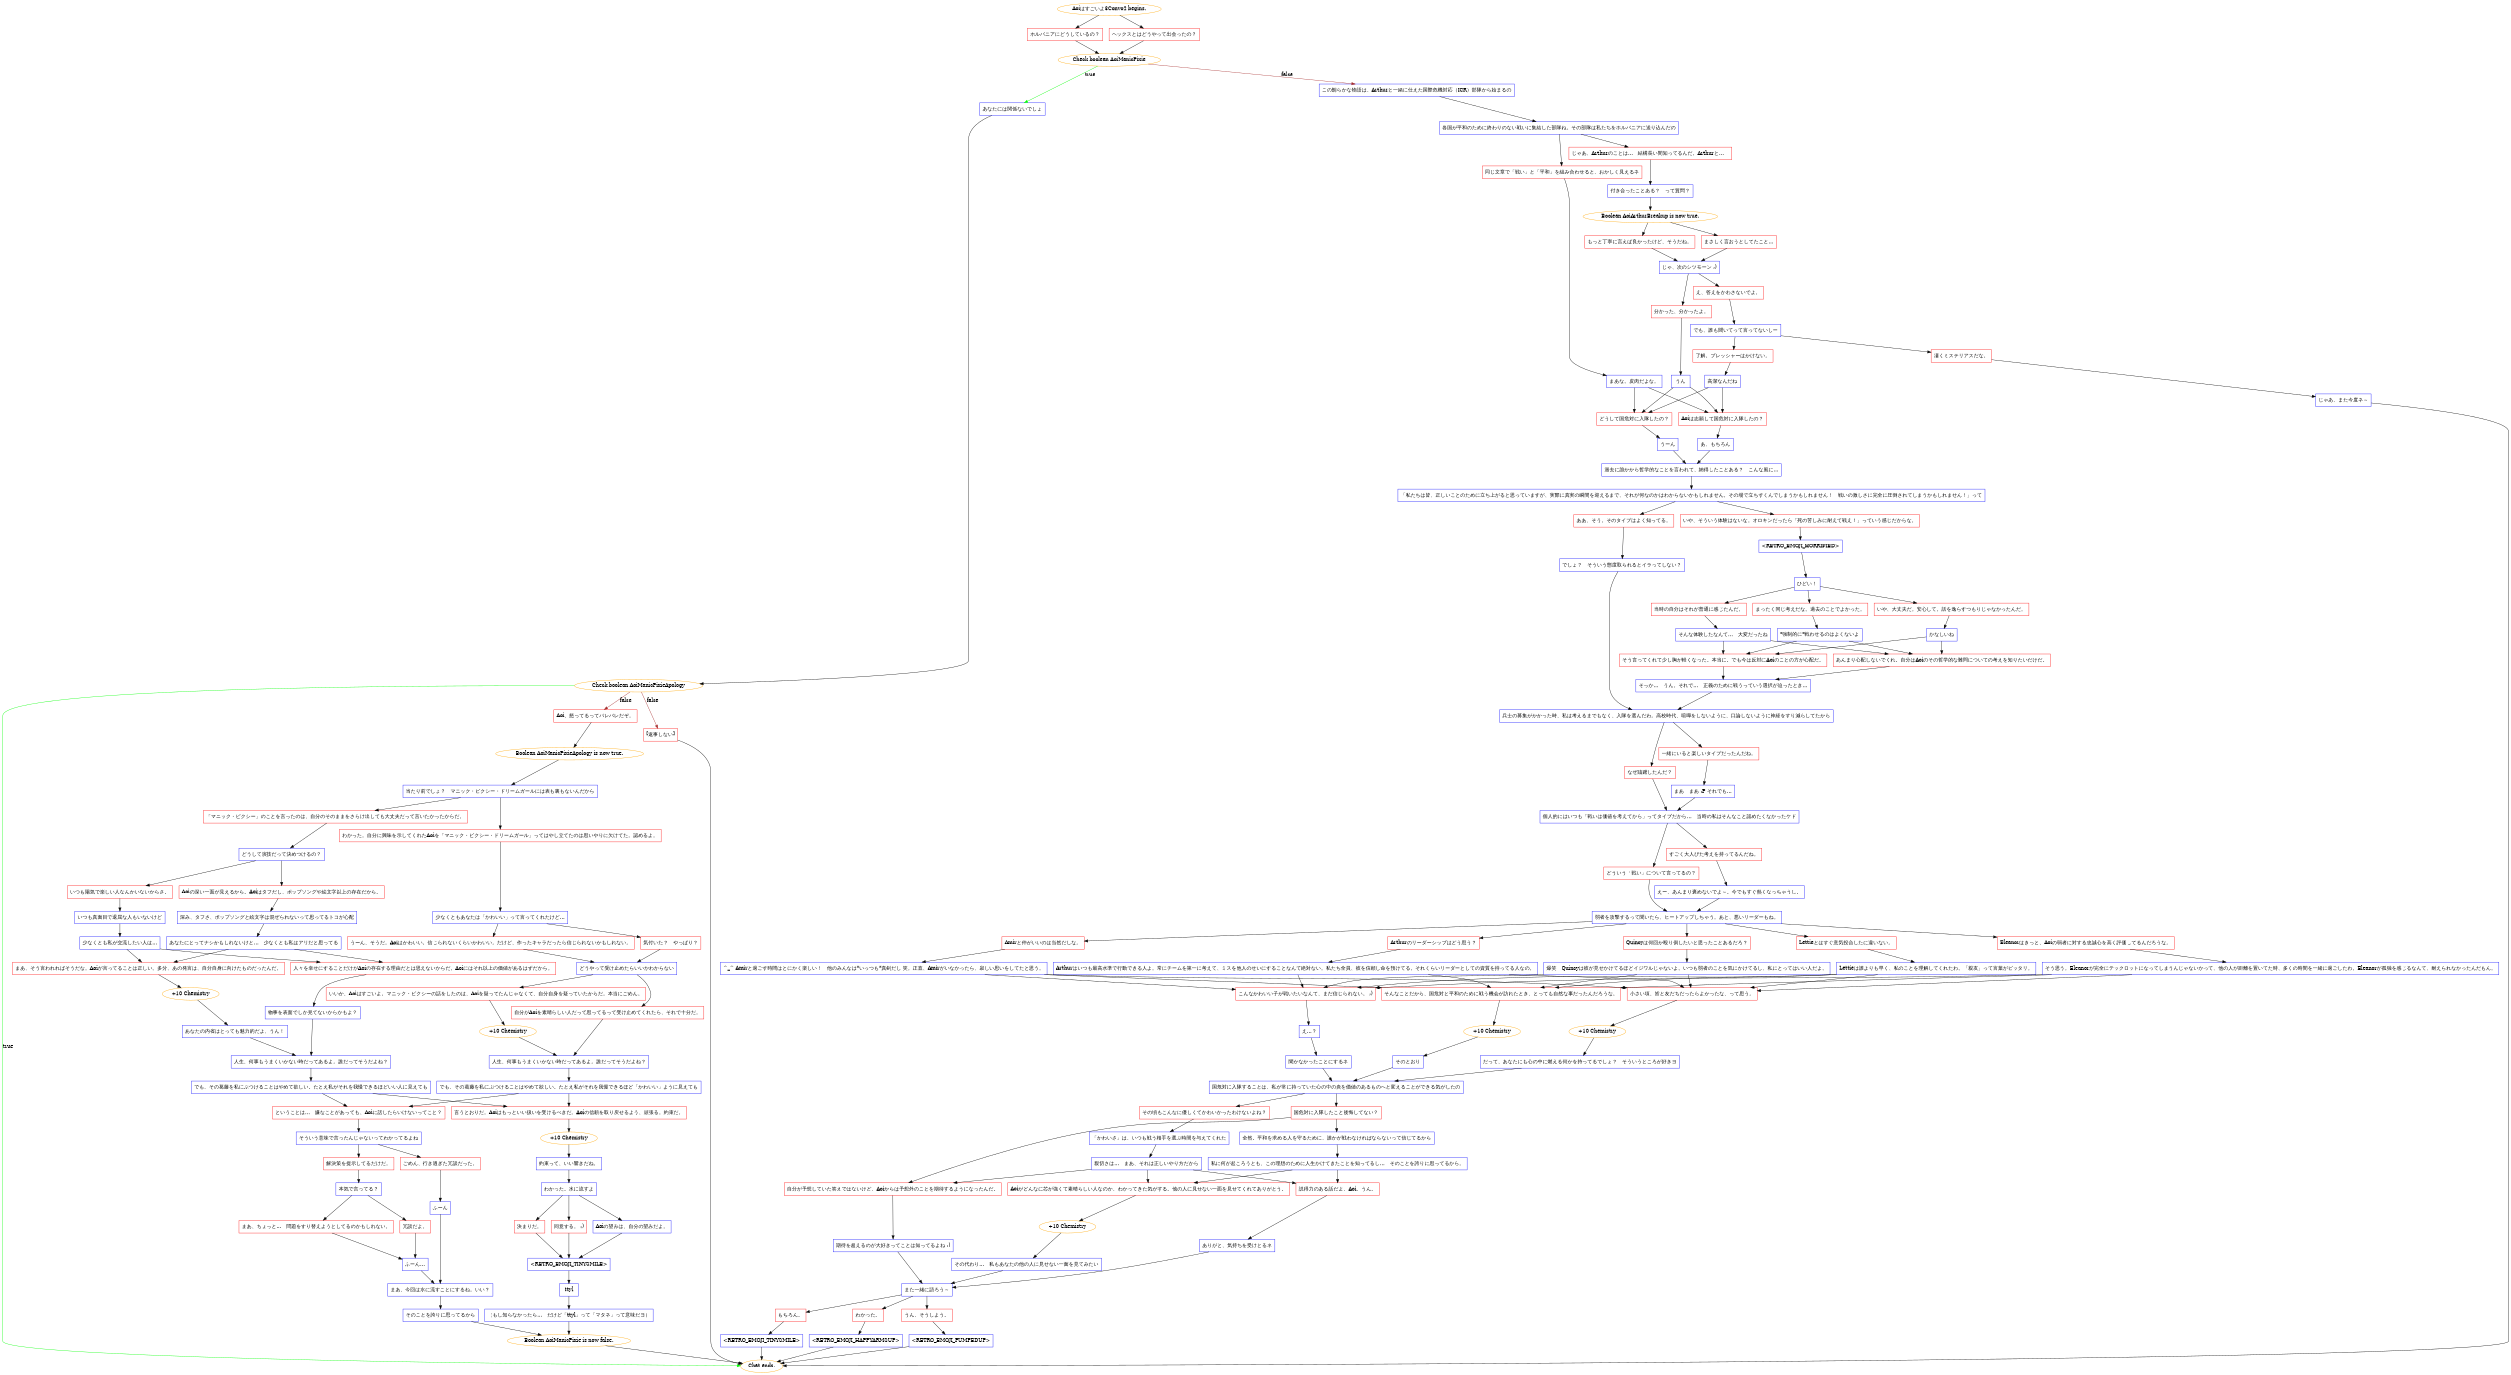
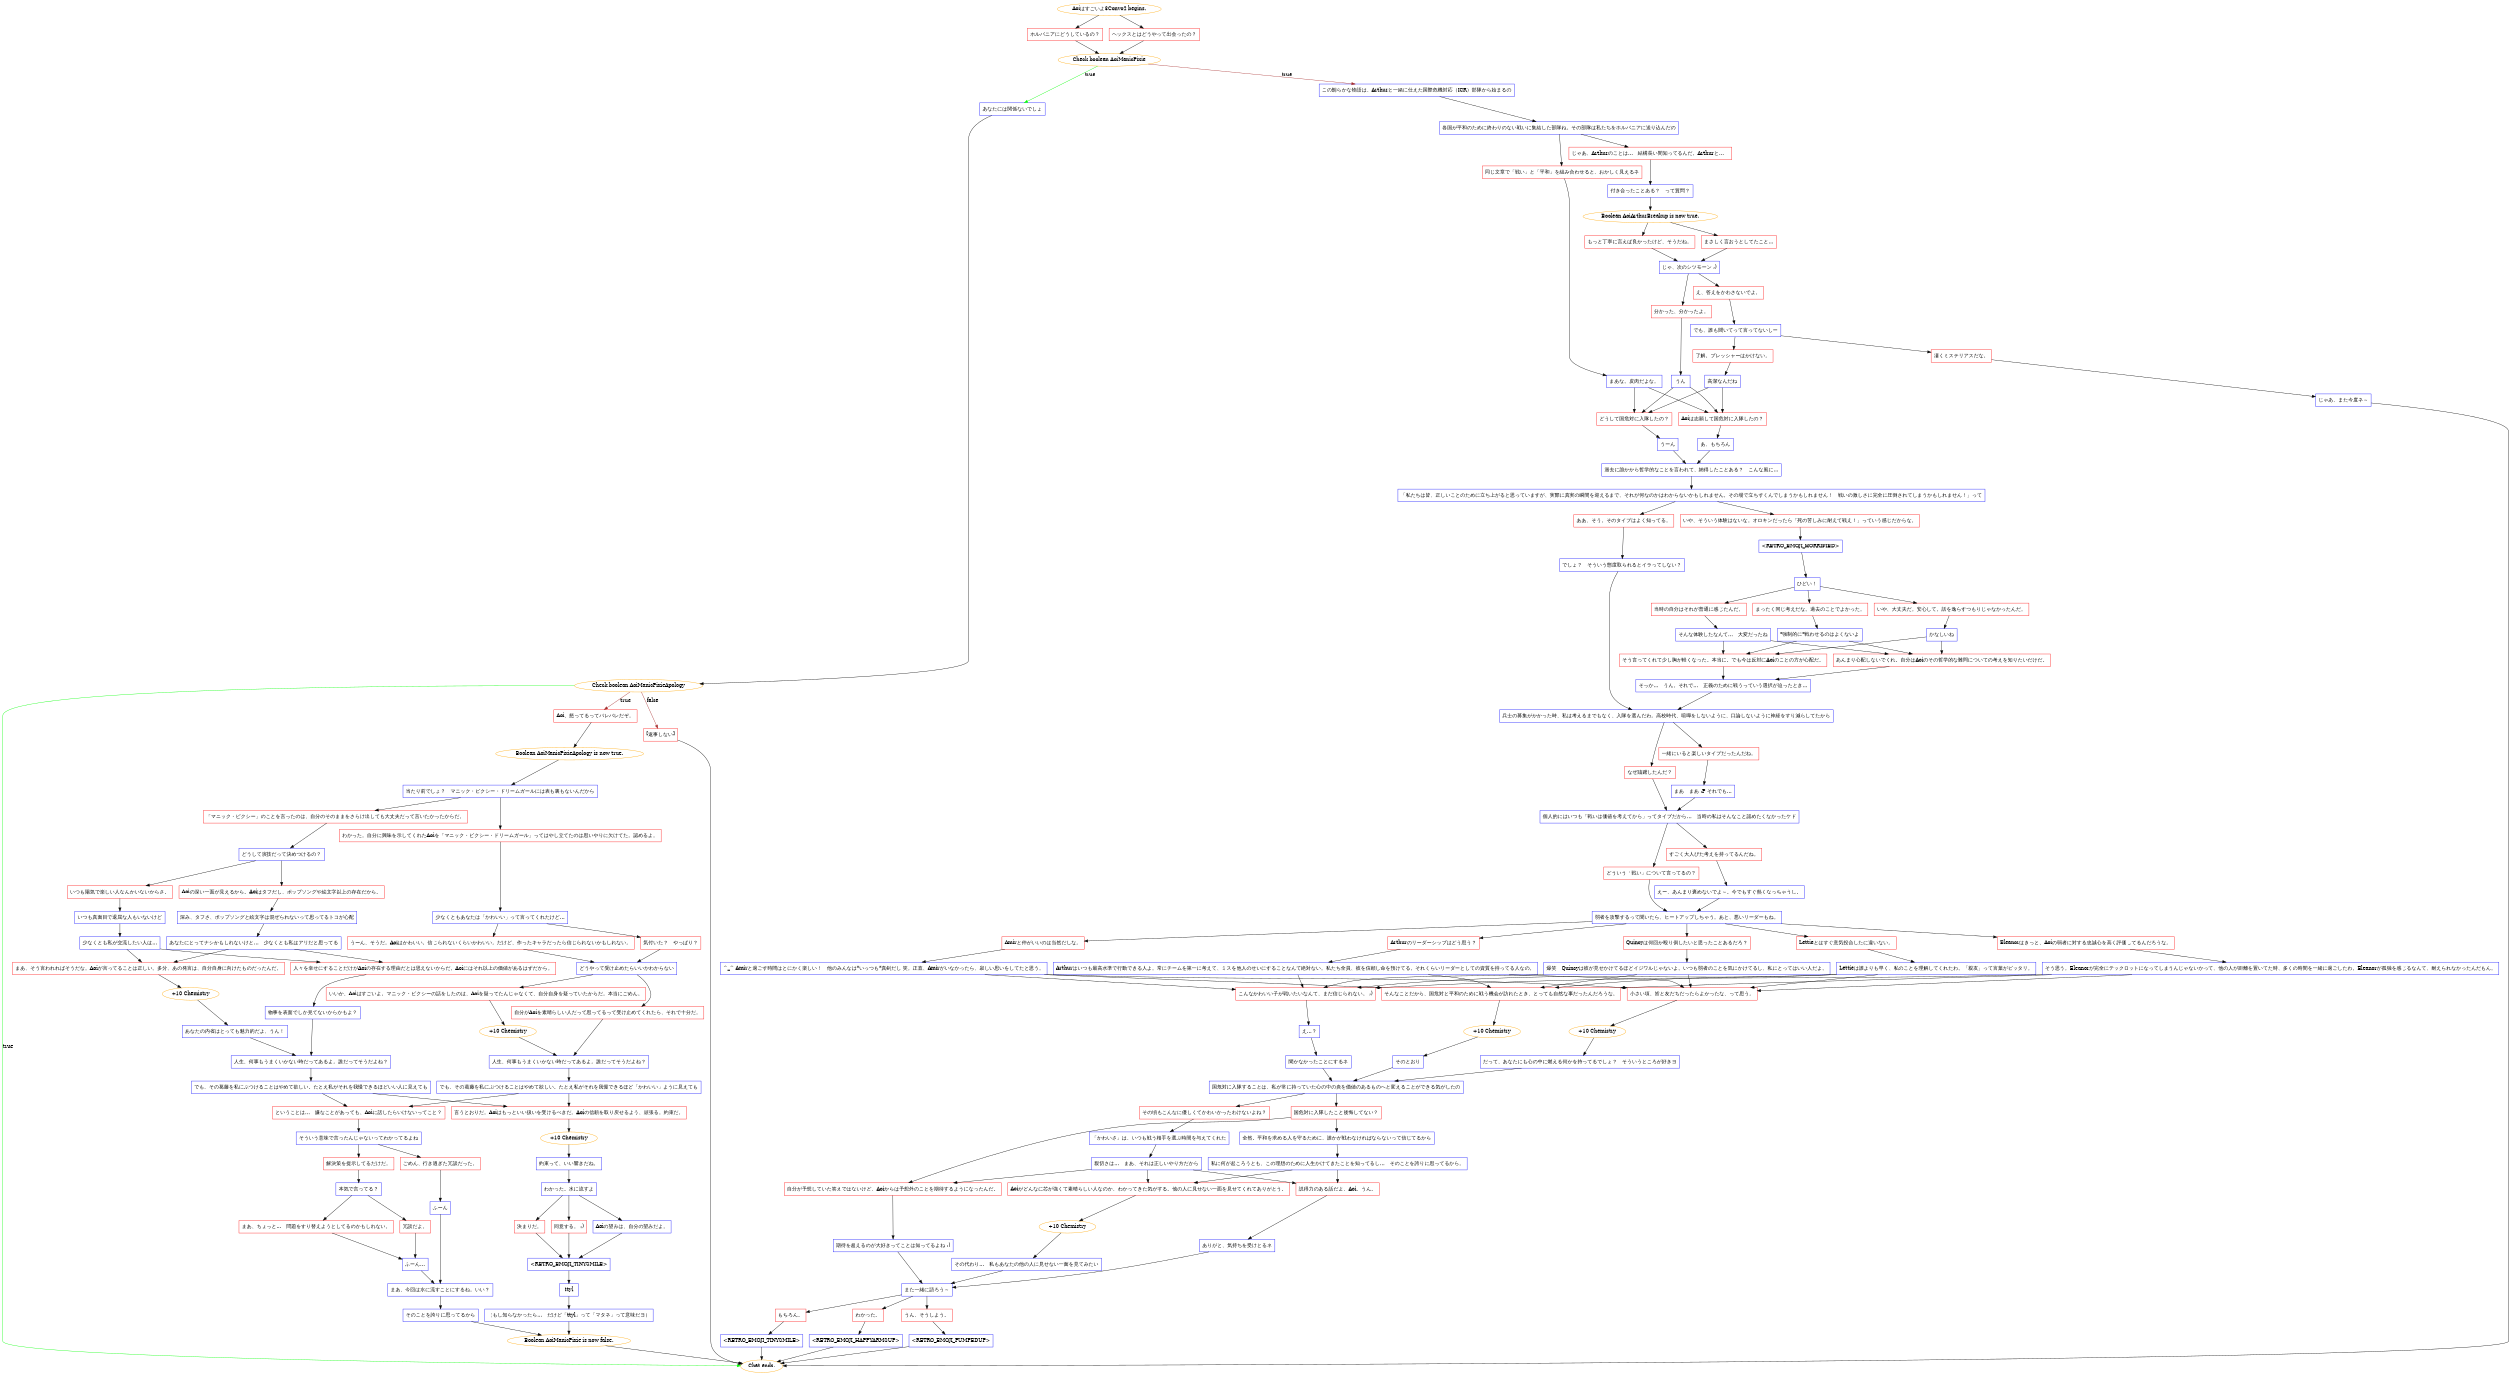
(1287, 75) -> (1287, 75)
(626, 701) -> (626, 701)
